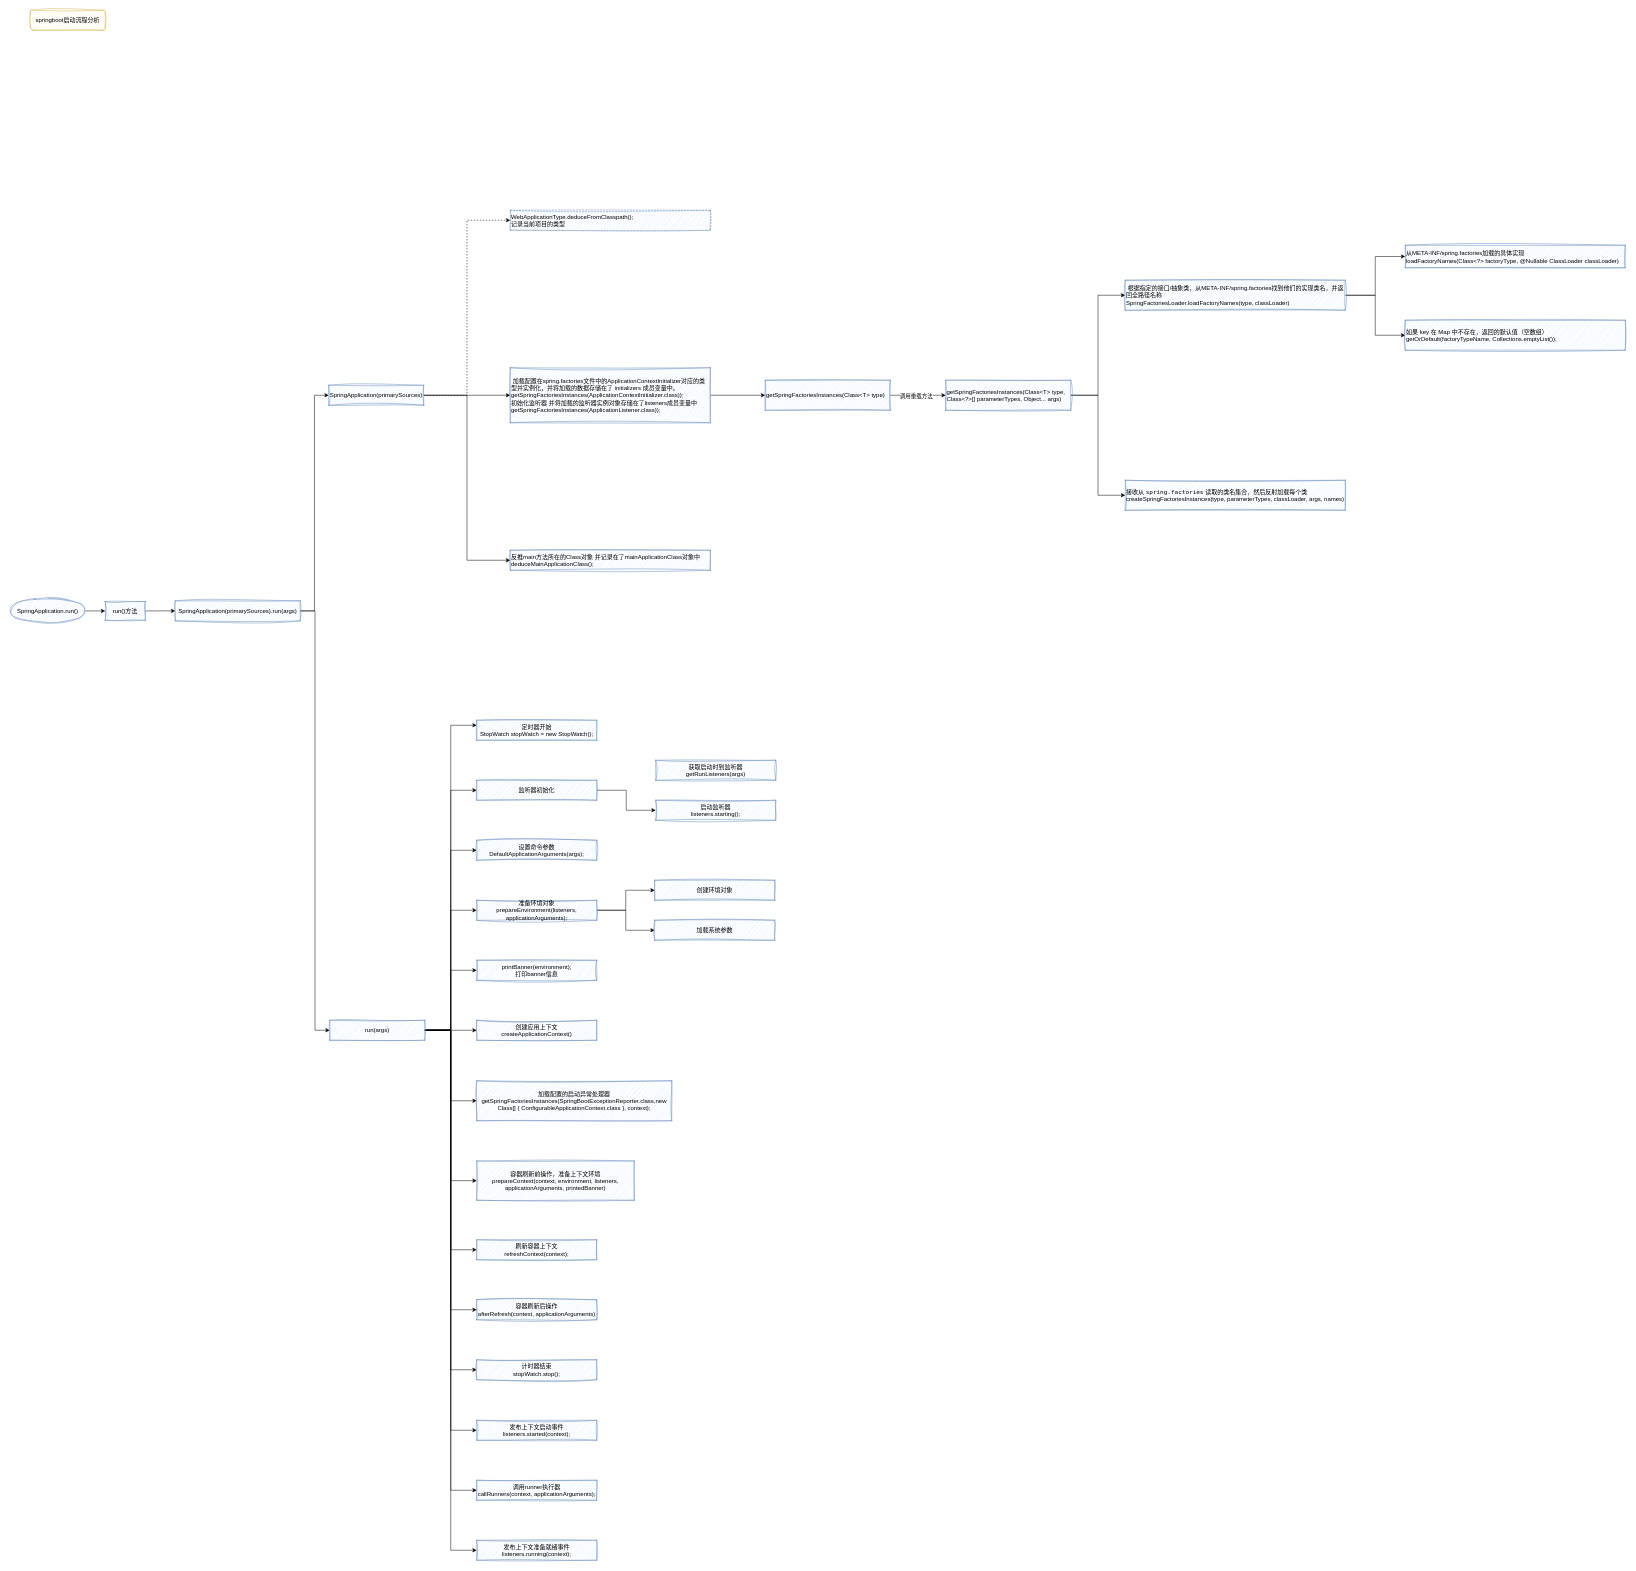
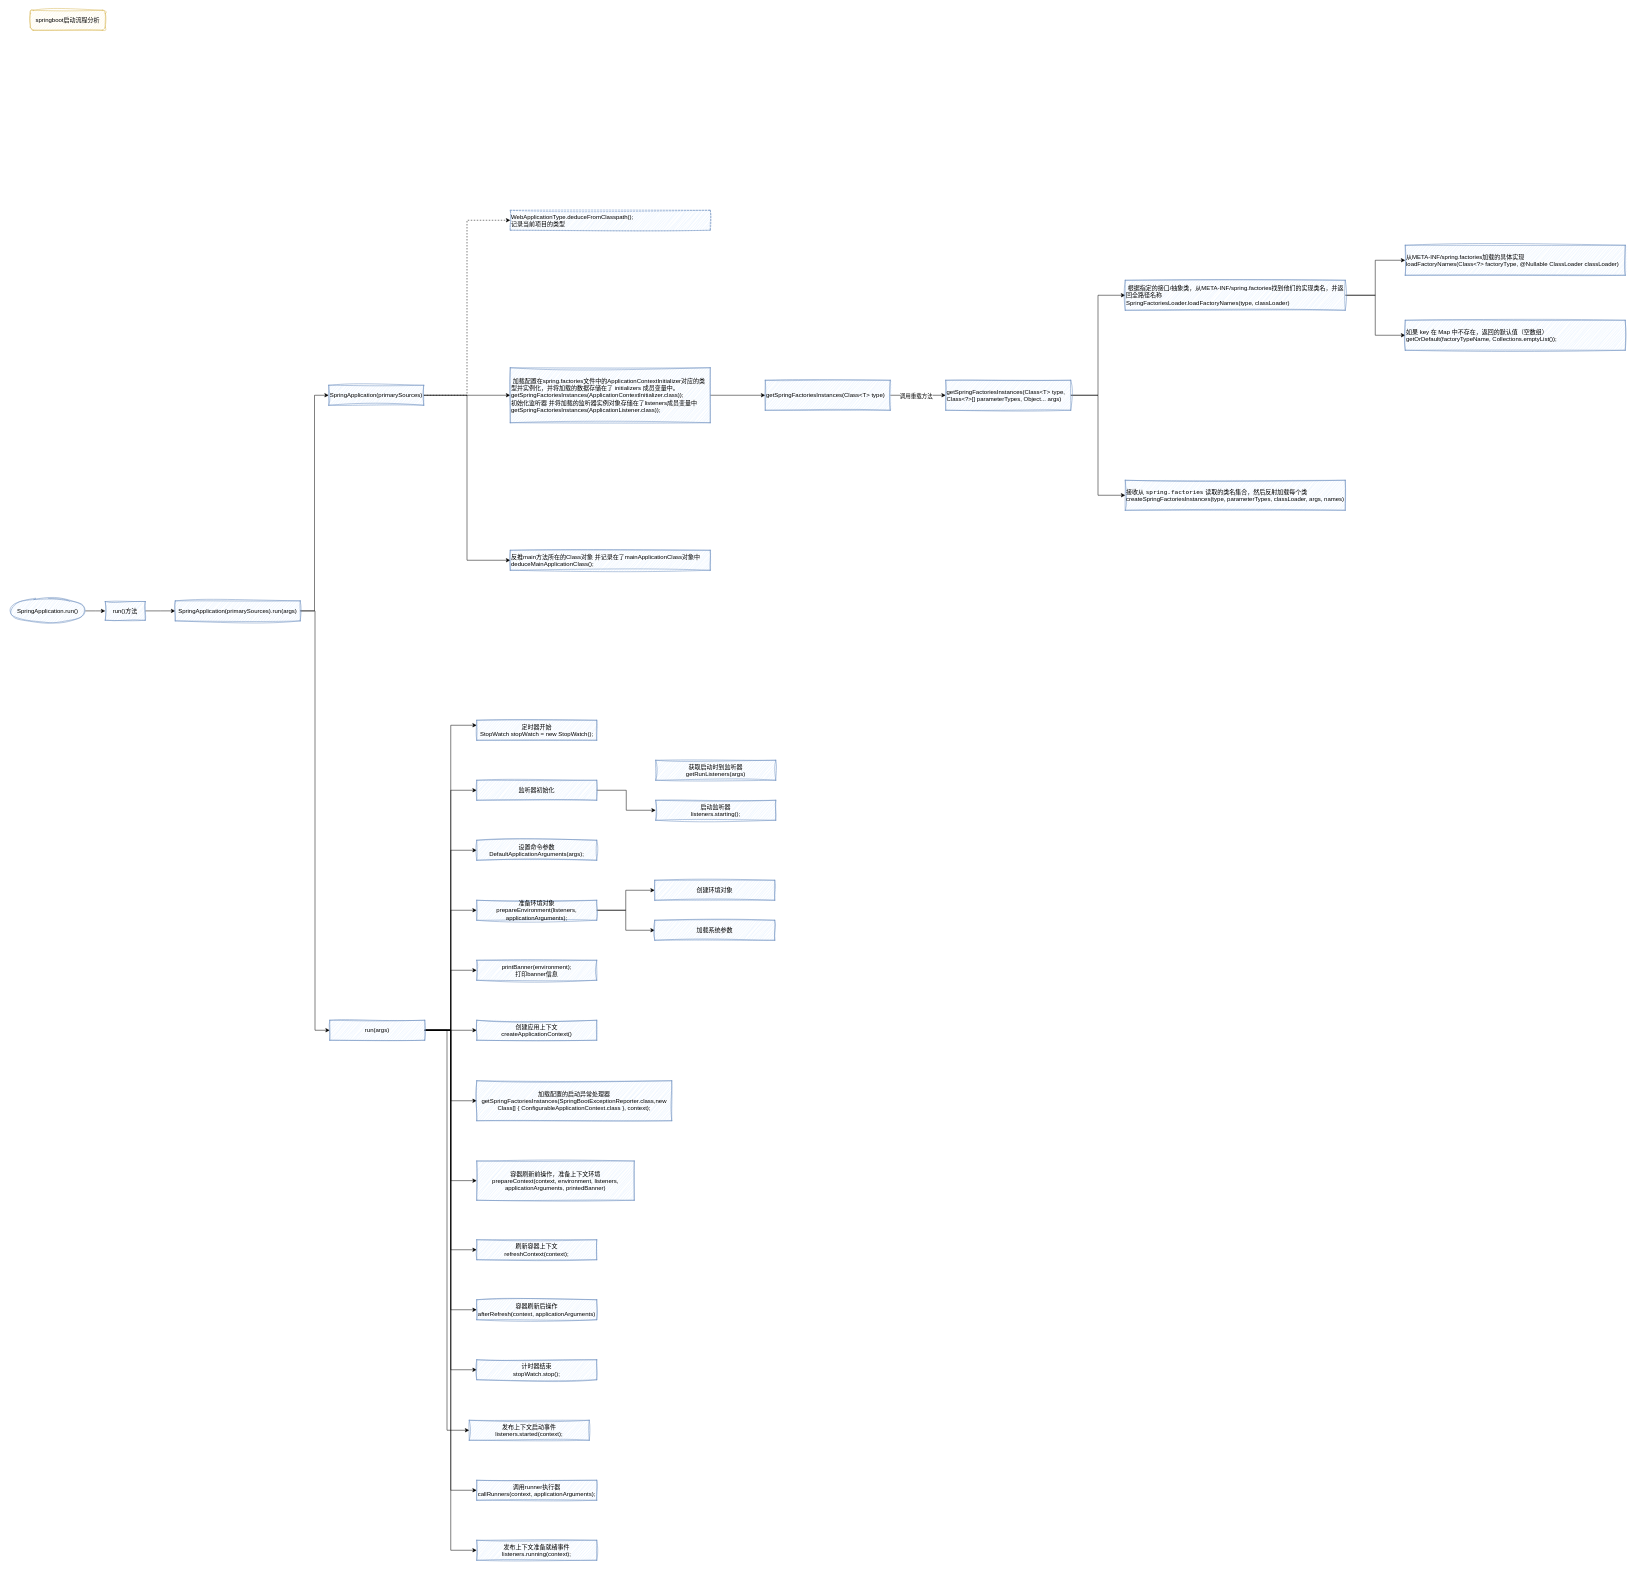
(1515, 257) -> (1515, 260)
(537, 1430) -> (529, 1430)
